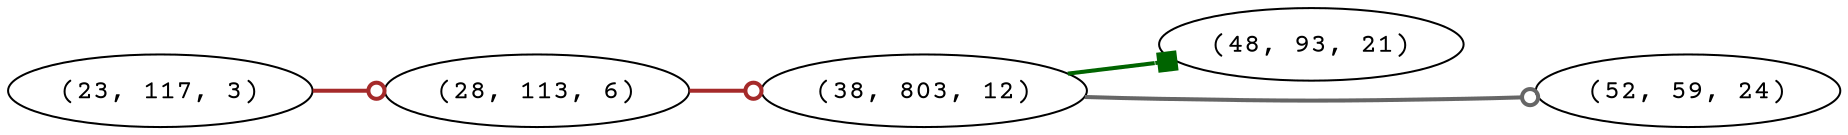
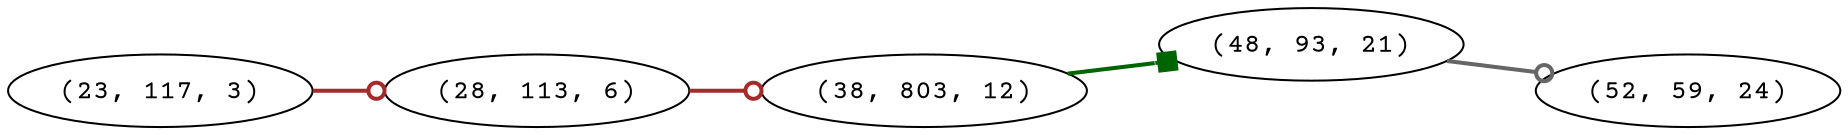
(1303, 101) -> (1491, 67)
